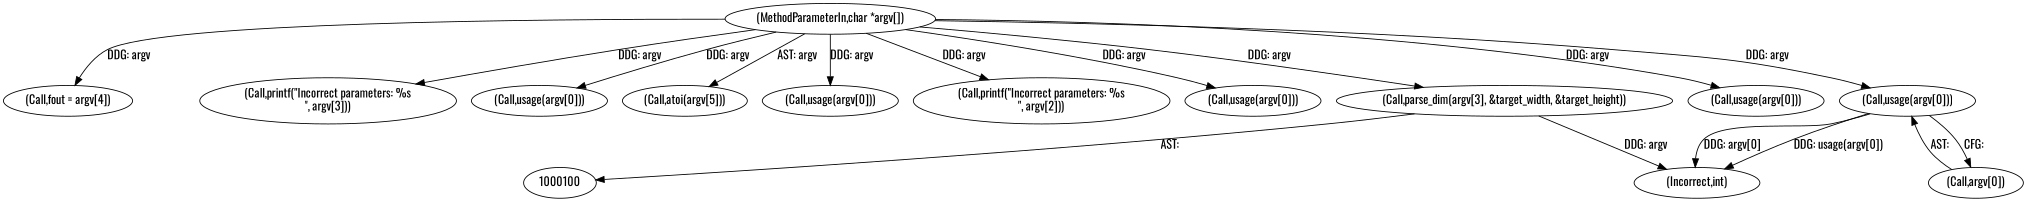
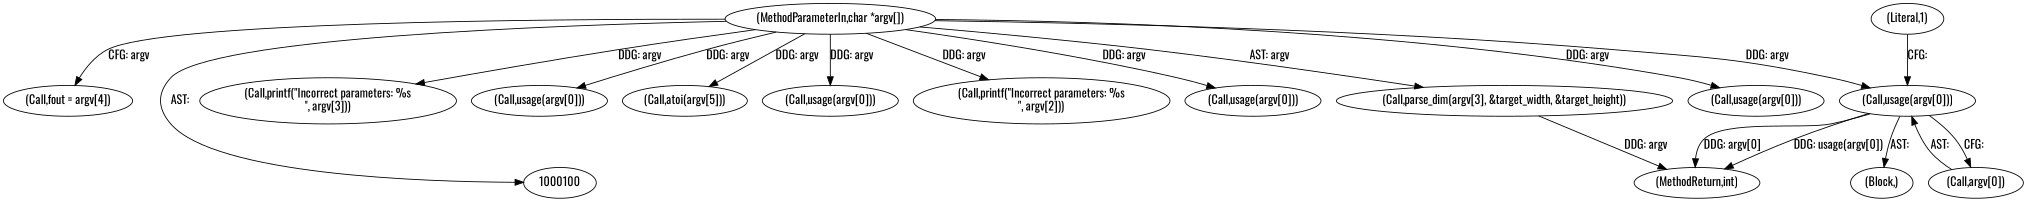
none -> (1907, 19)
(129, 56) -> (129, 56)
(797, 56) -> (797, 56)
(1270, 56) -> (1270, 56)
(1010, 152) -> (244, 54)
(1697, 183) -> (1697, 183)
none -> (1882, 183)
